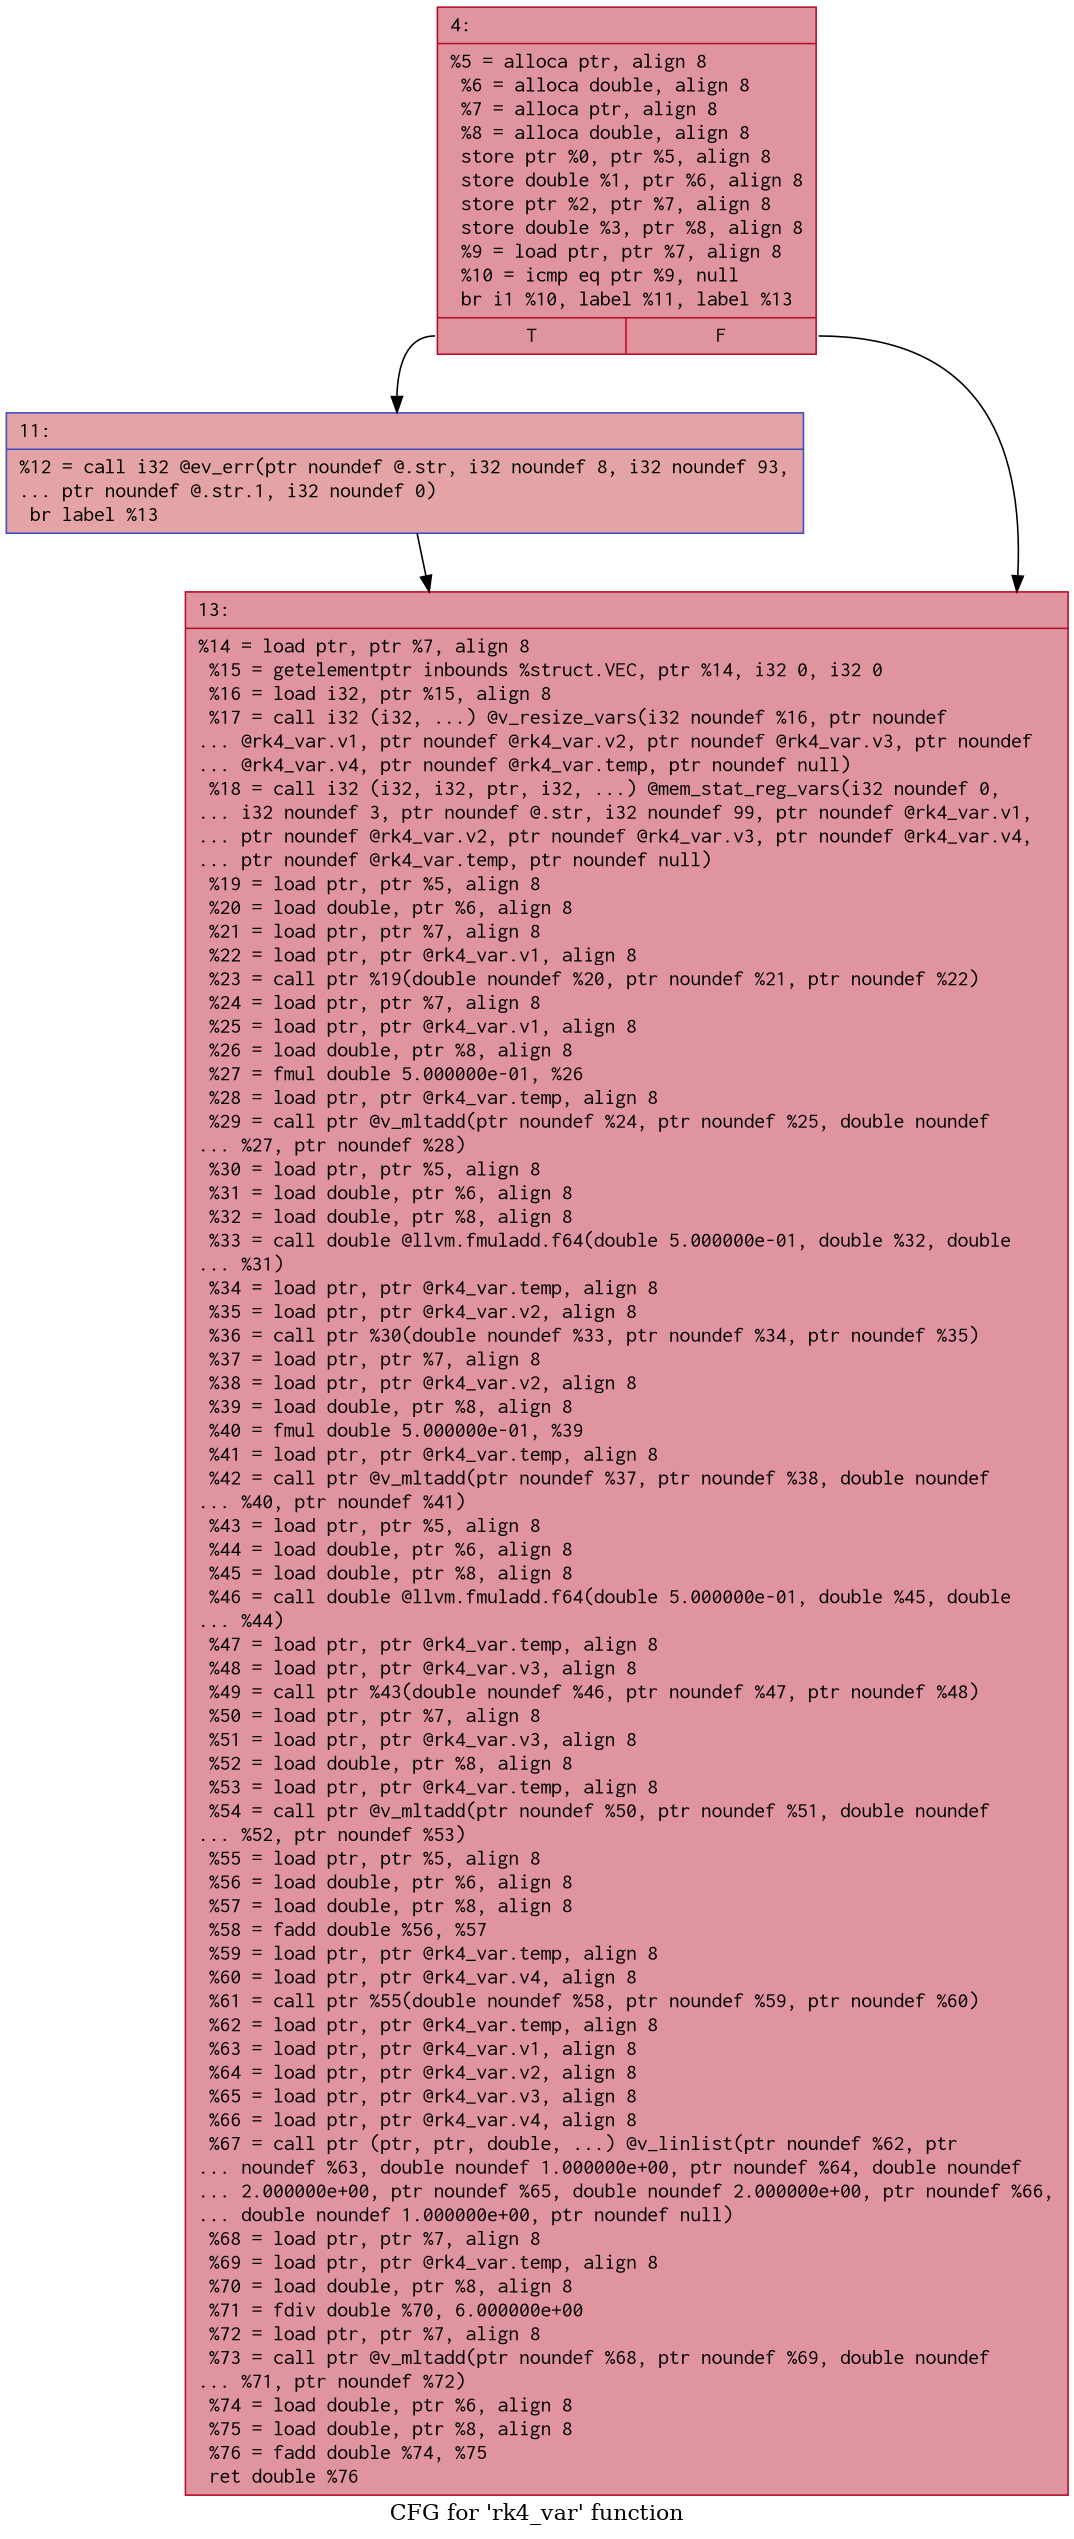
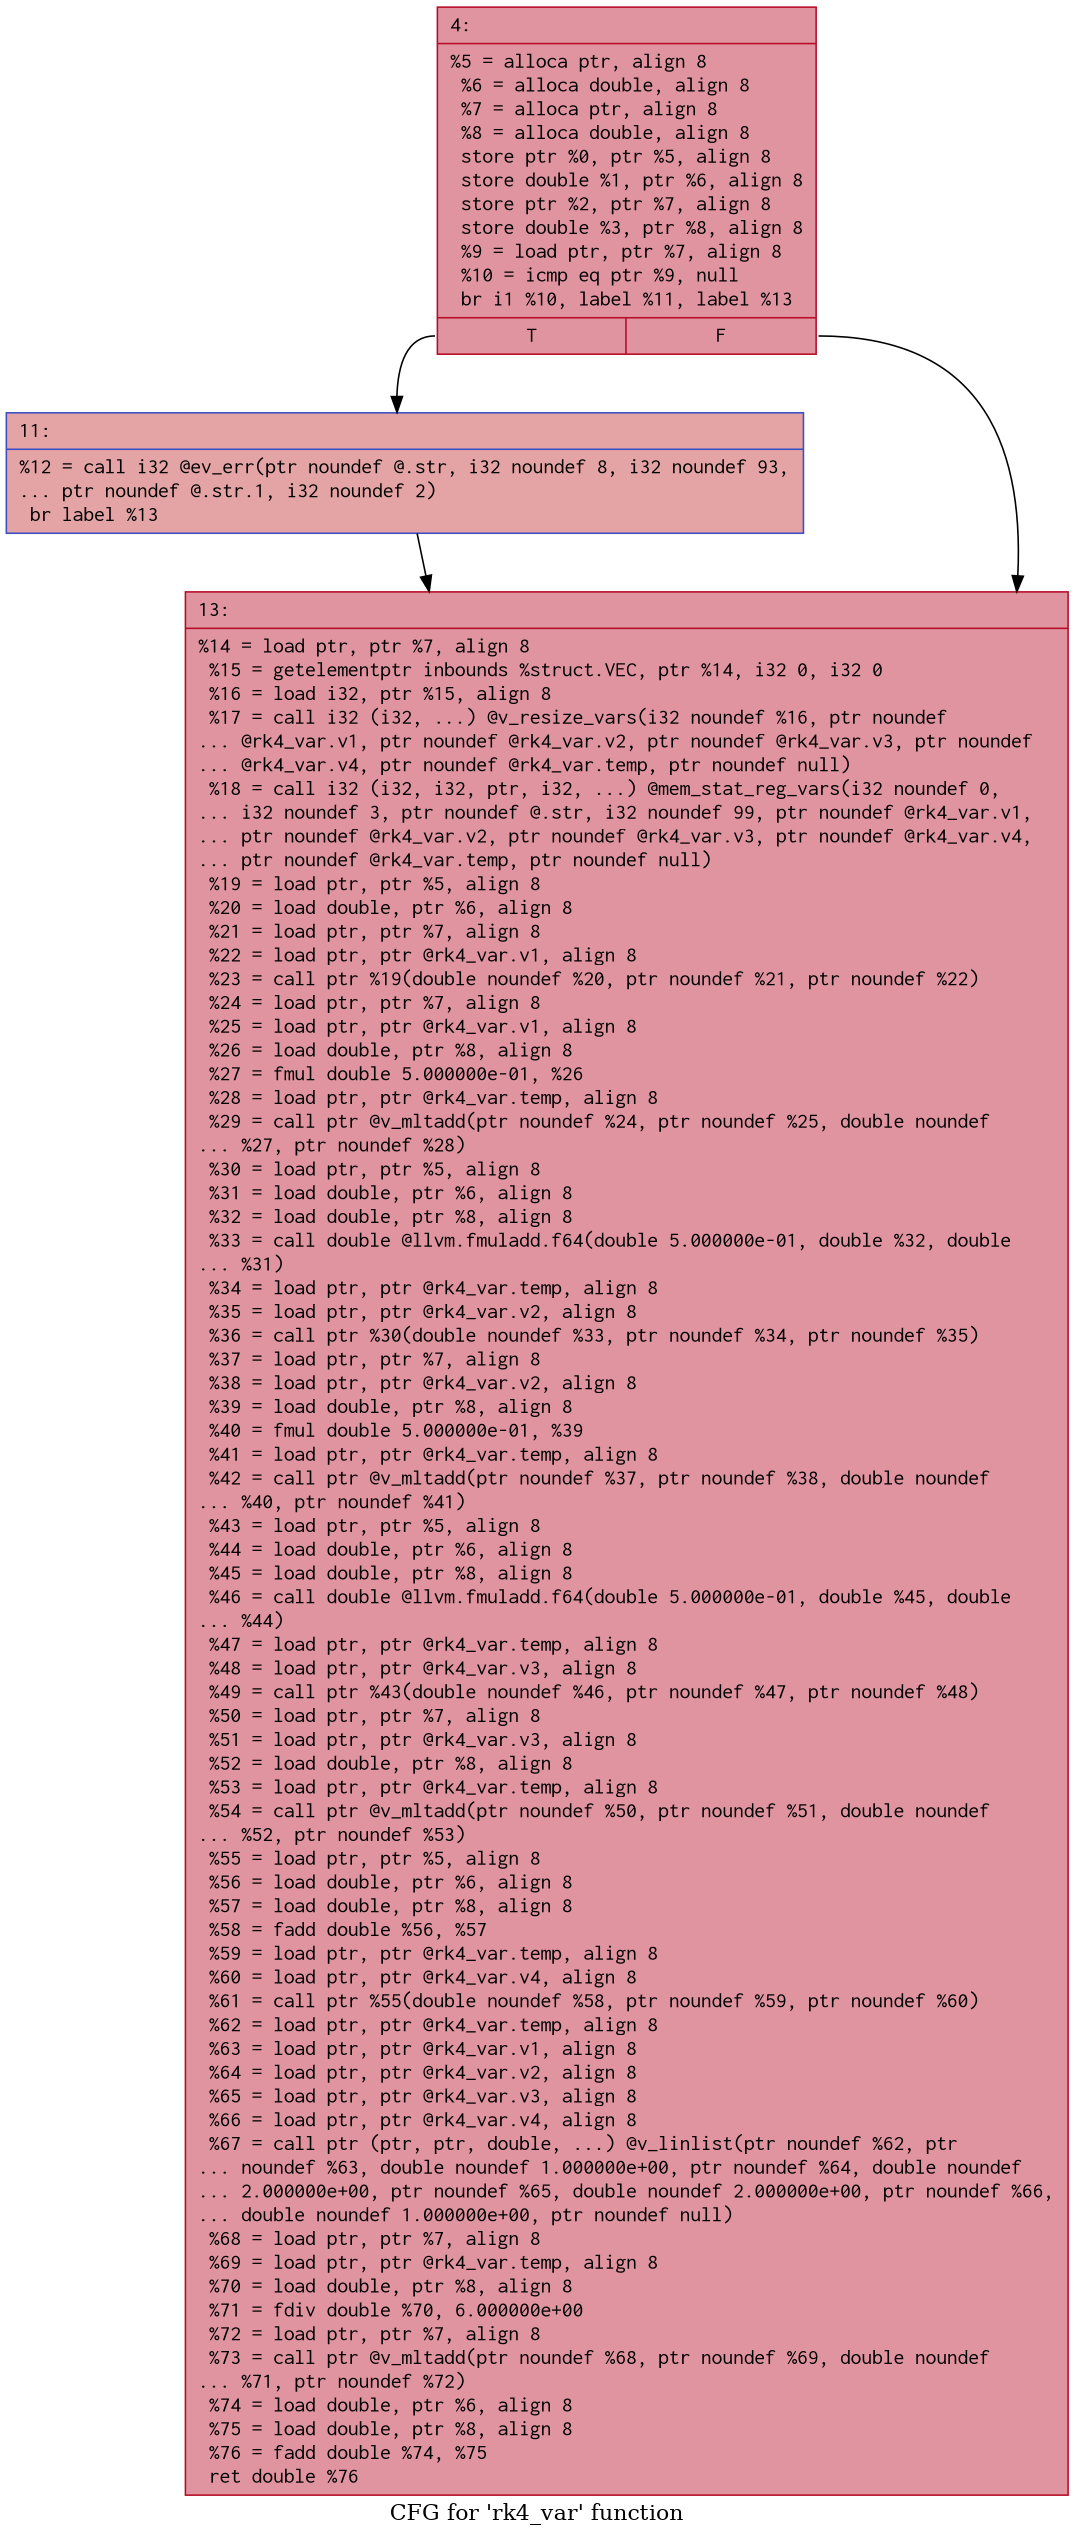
(228, 490) -> (228, 490)
